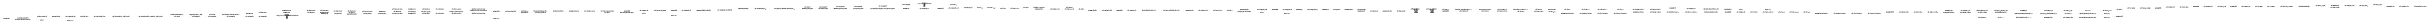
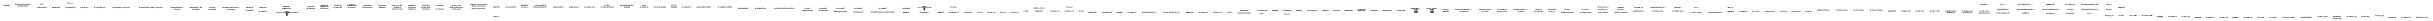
(1638, 9) -> none
